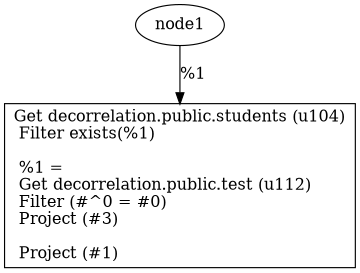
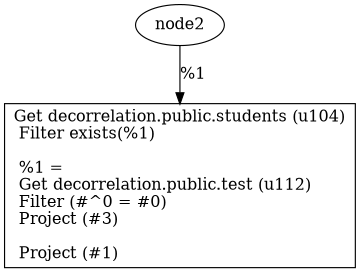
(180, 25) -> (180, 25)
